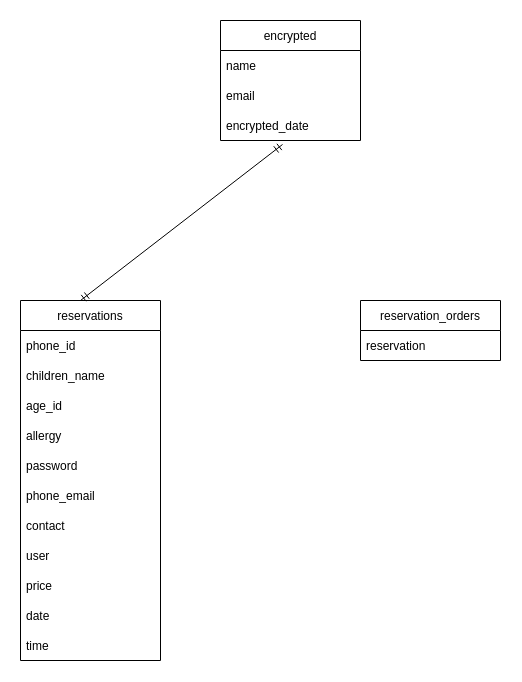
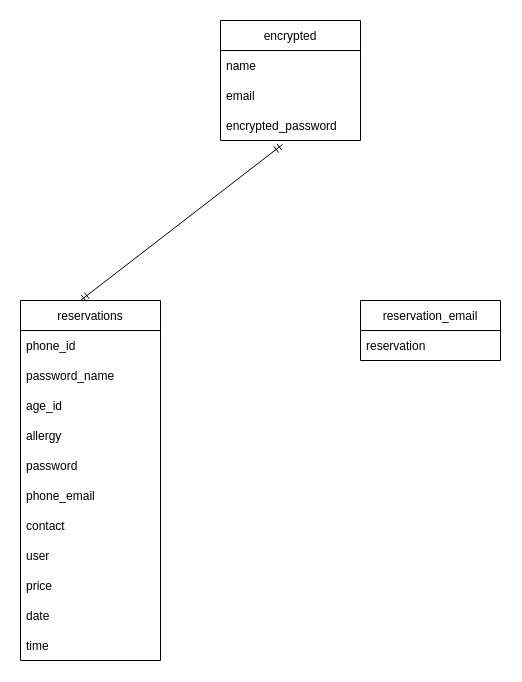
(273, 126) -> (286, 126)
(430, 316) -> (430, 316)
(67, 376) -> (70, 376)
